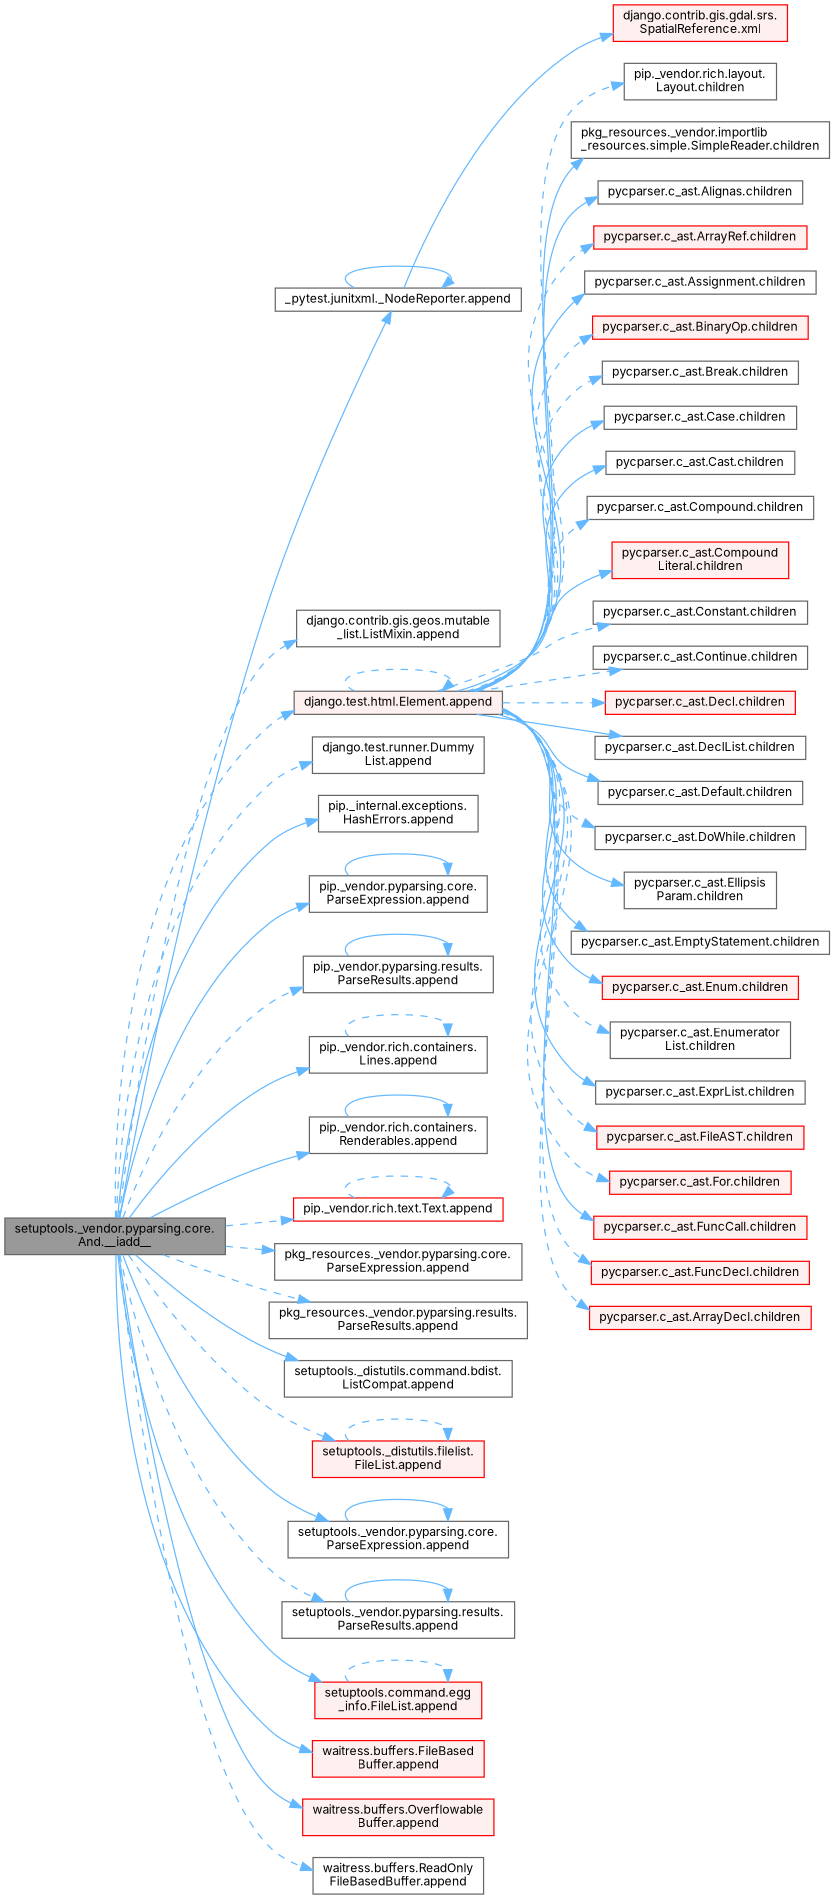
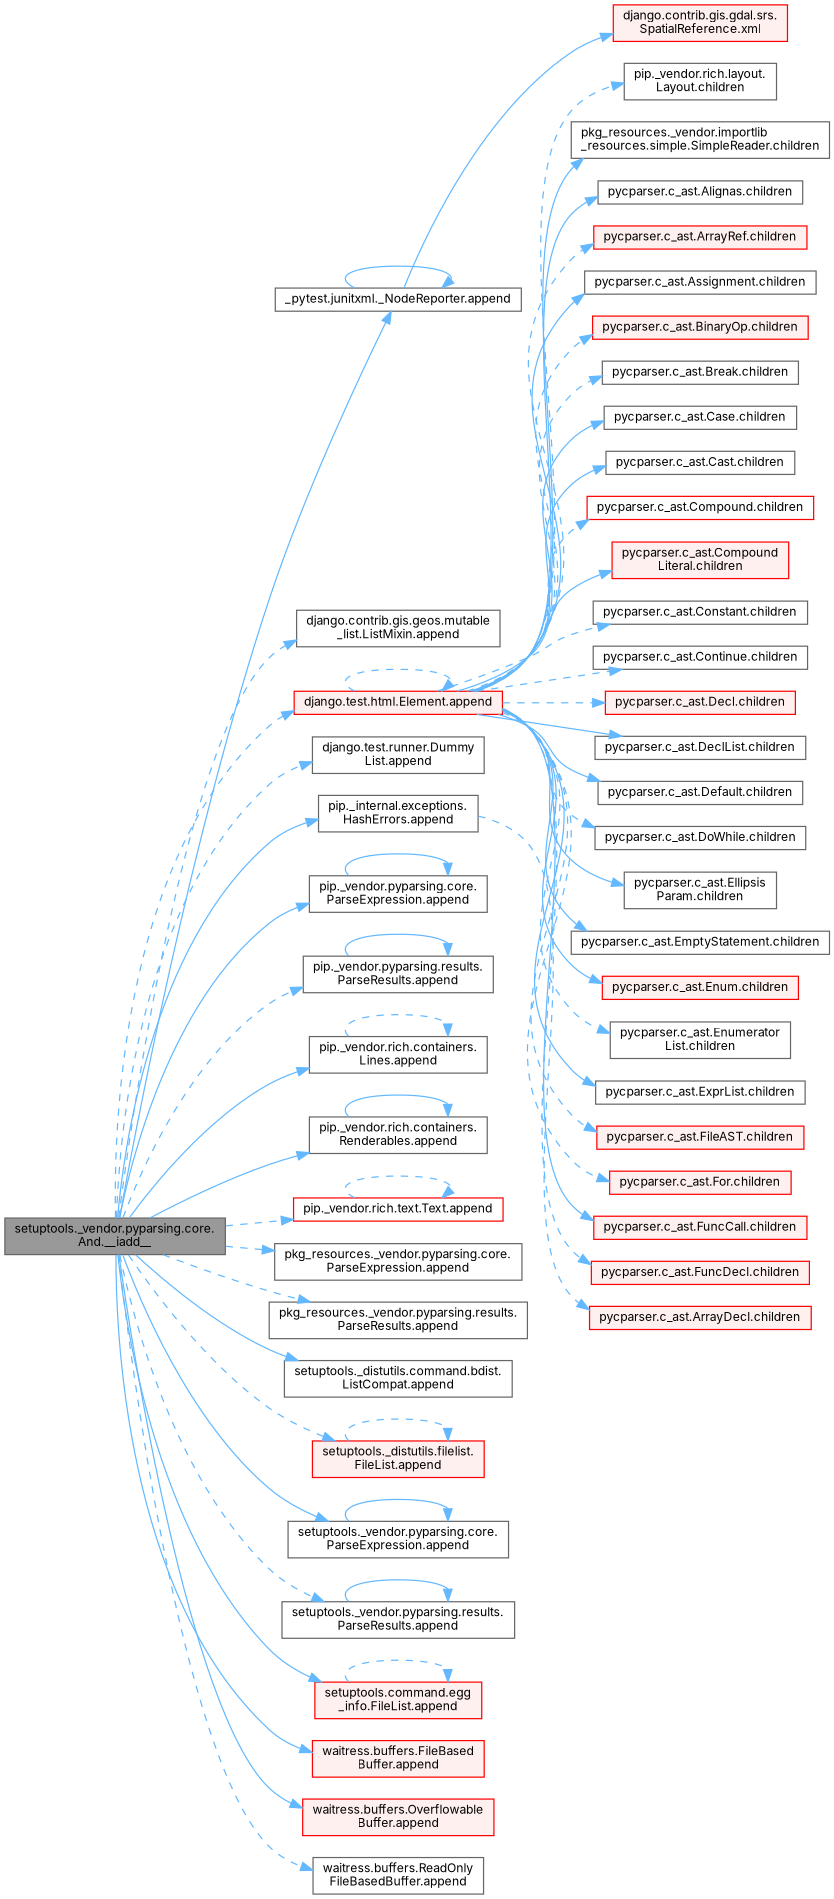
(700, 508) -> (700, 508)
(398, 703) -> (398, 703)
(550, 1001) -> (550, 1046)
